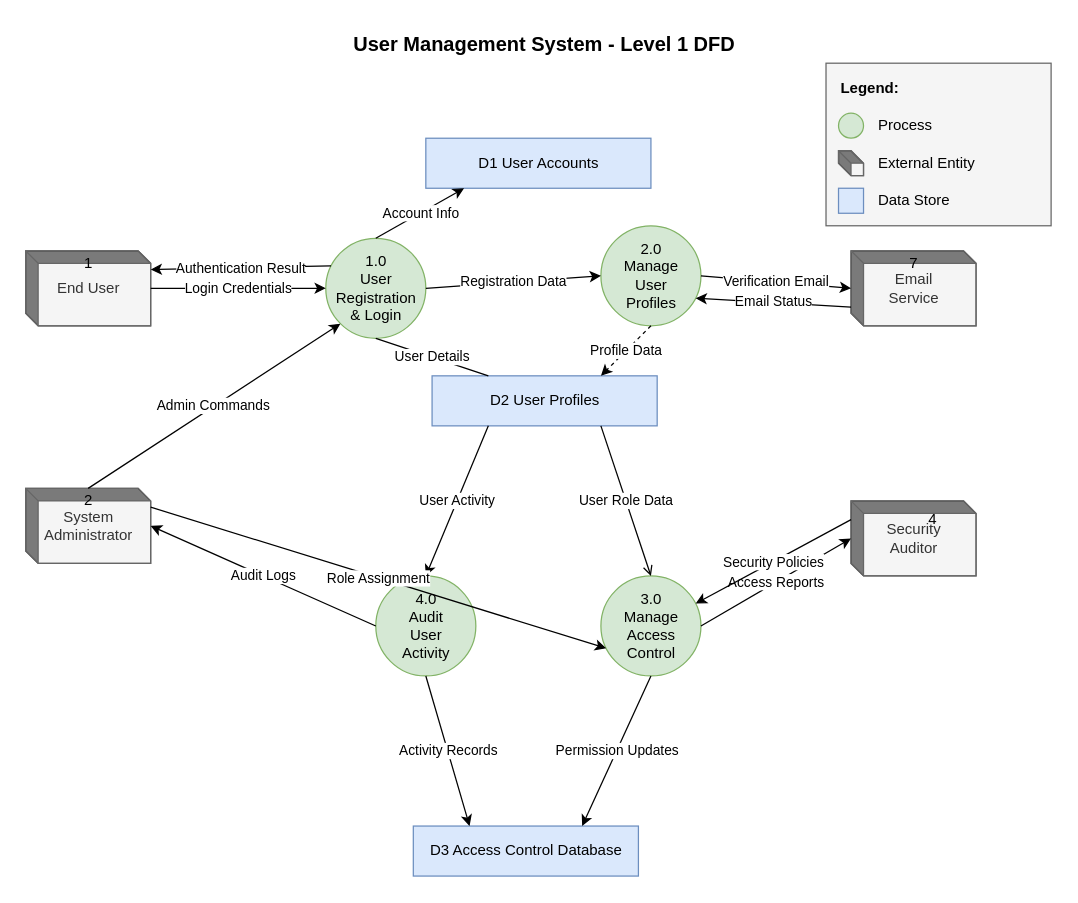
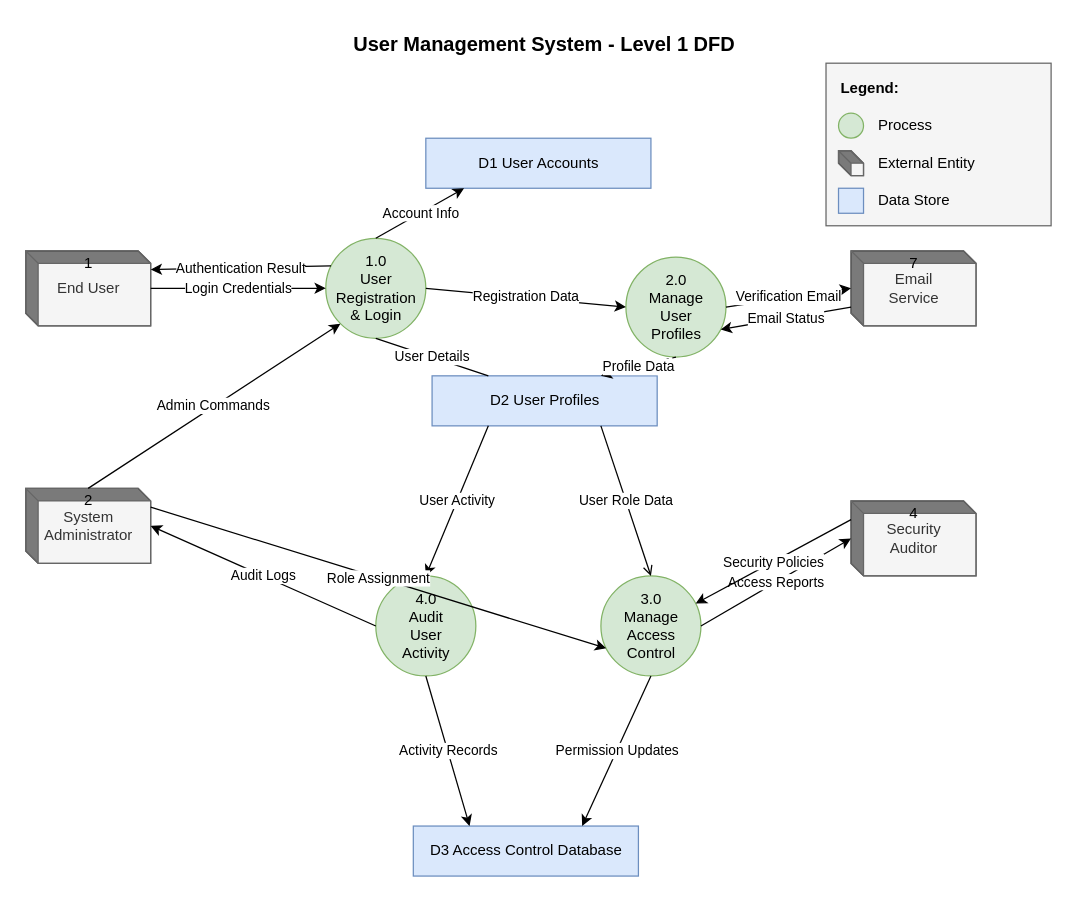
(651, 276) -> (676, 307)
(932, 519) -> (913, 513)
